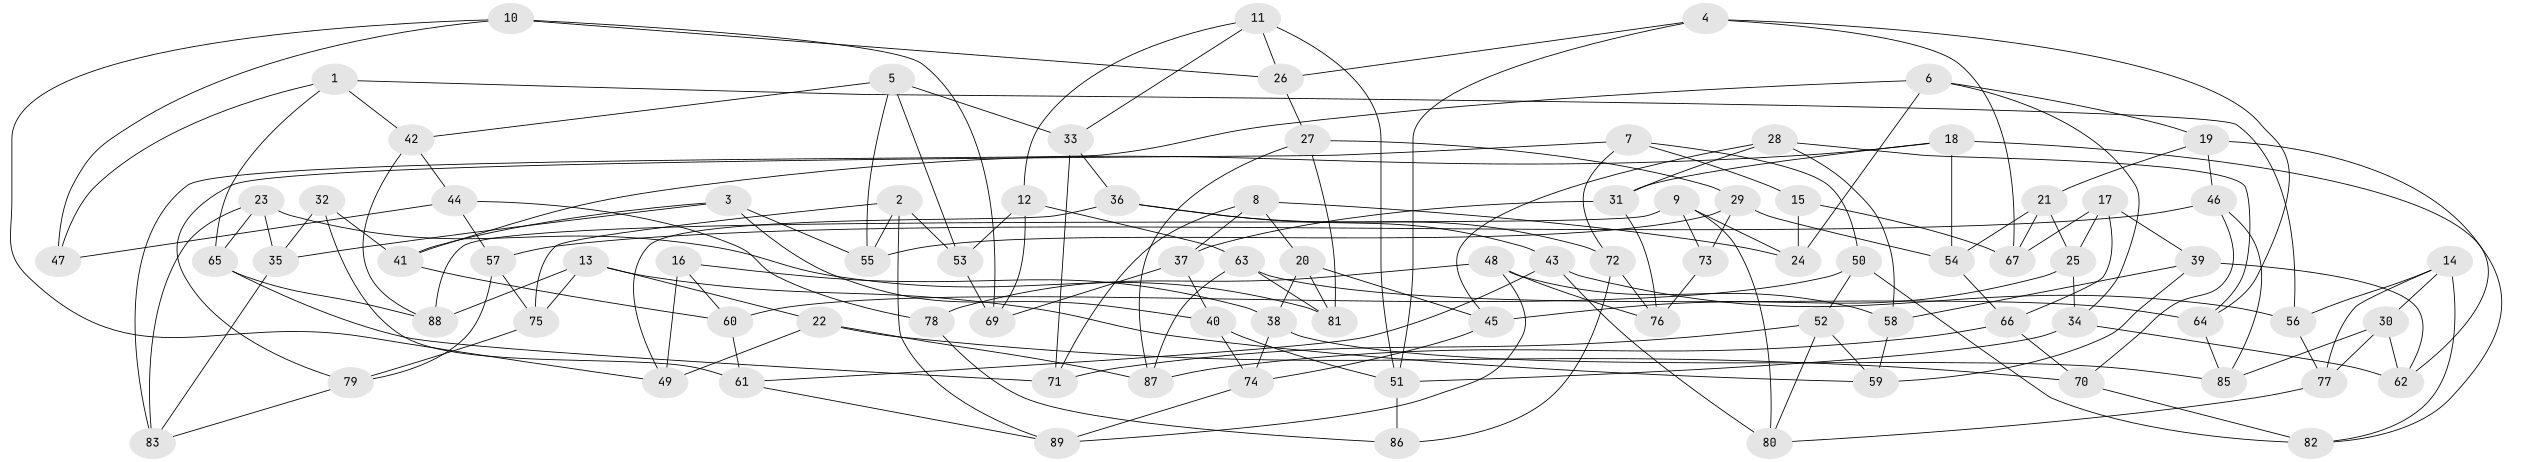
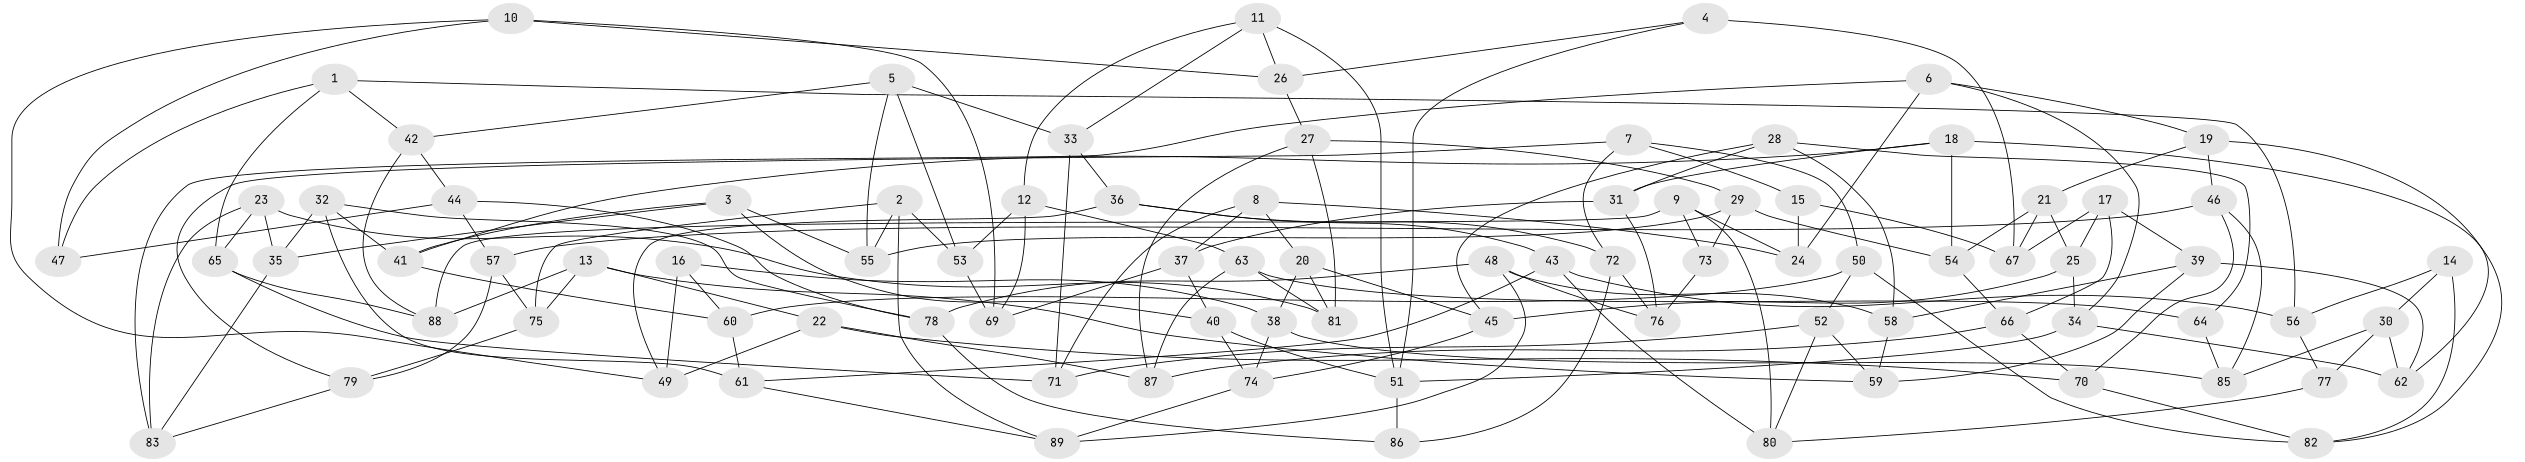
(2111, 61) -> none
none -> (593, 225)
(2362, 302) -> none
